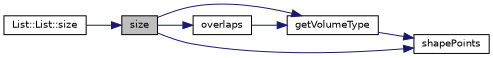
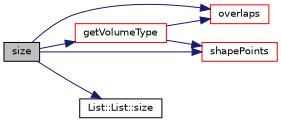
(99, 25) -> (65, 78)
(222, 25) -> (240, 14)
(264, 25) -> (184, 23)
(333, 25) -> (121, 33)
(452, 44) -> (240, 52)
